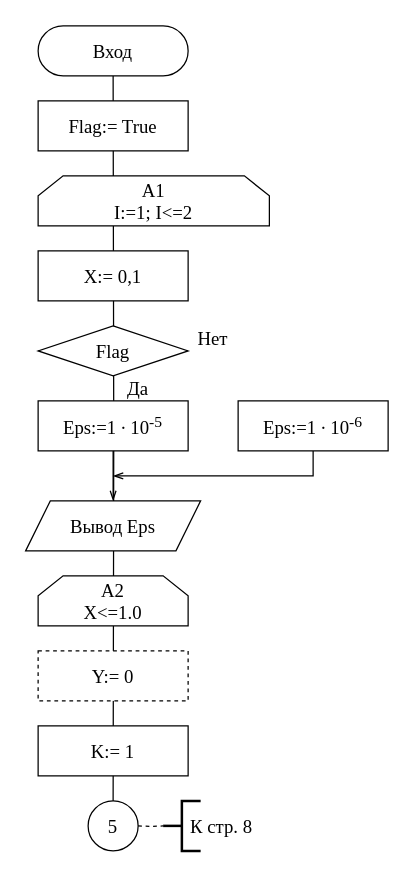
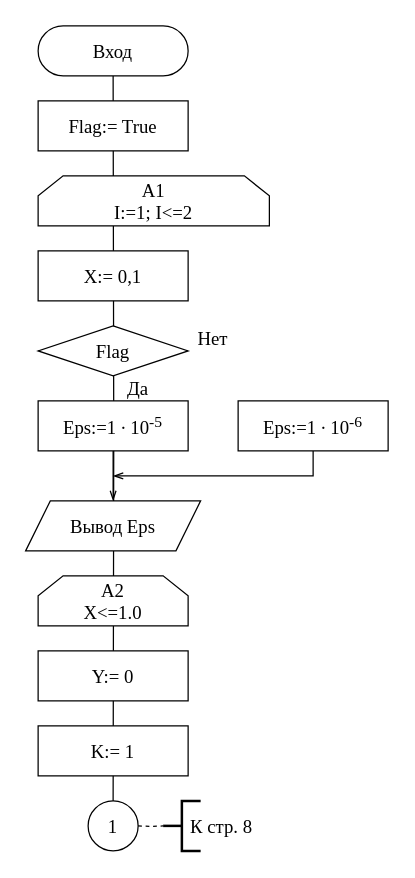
(113, 676) -> (113, 676)
(113, 826) -> (113, 826)
